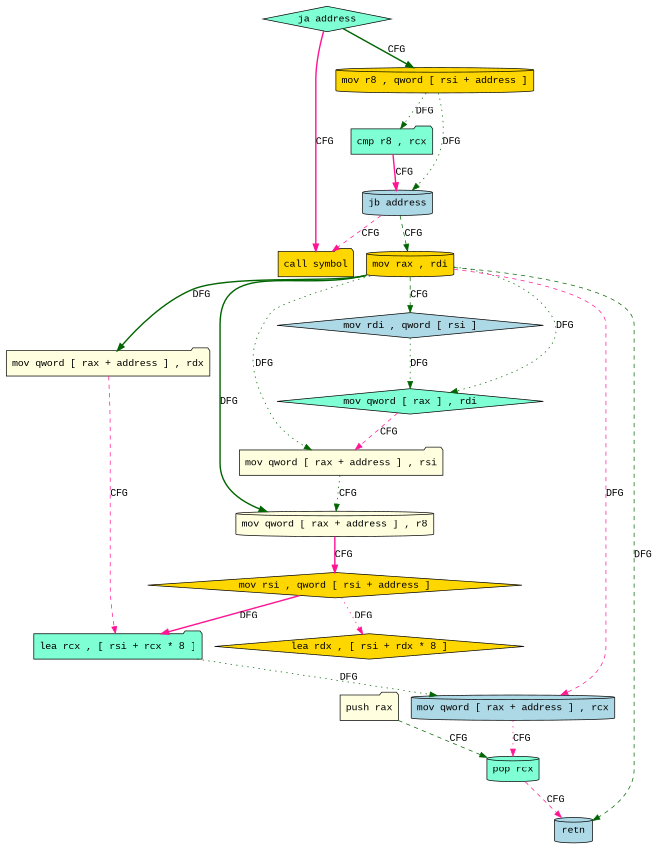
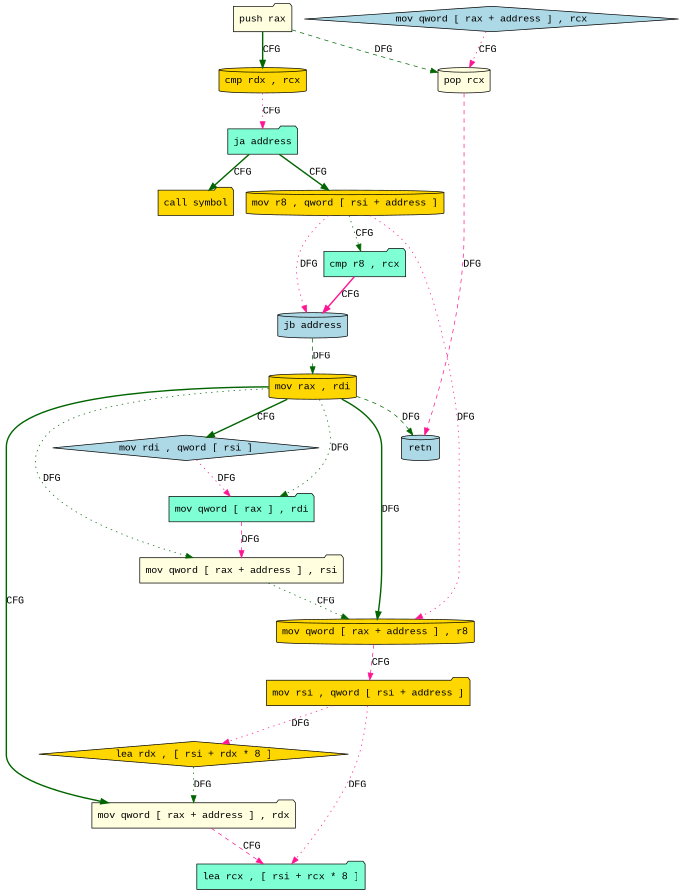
(327, 19) -> (263, 142)
none -> (263, 80)
(425, 111) -> (364, 233)
(316, 137) -> (232, 170)
(442, 143) -> (299, 256)
(360, 231) -> none
(413, 233) -> (321, 356)
(410, 291) -> (250, 417)
(201, 295) -> (15, 601)
(410, 360) -> (211, 475)
(410, 401) -> (242, 509)
none -> (456, 411)
(389, 432) -> (250, 540)
(606, 433) -> none
(335, 524) -> (375, 632)
(335, 551) -> (372, 659)
(335, 585) -> (368, 693)
(234, 614) -> (345, 788)
(314, 677) -> none
(513, 708) -> (492, 19)
(458, 738) -> (383, 50)
(513, 769) -> (464, 80)
none -> (194, 781)
(556, 800) -> (472, 264)
